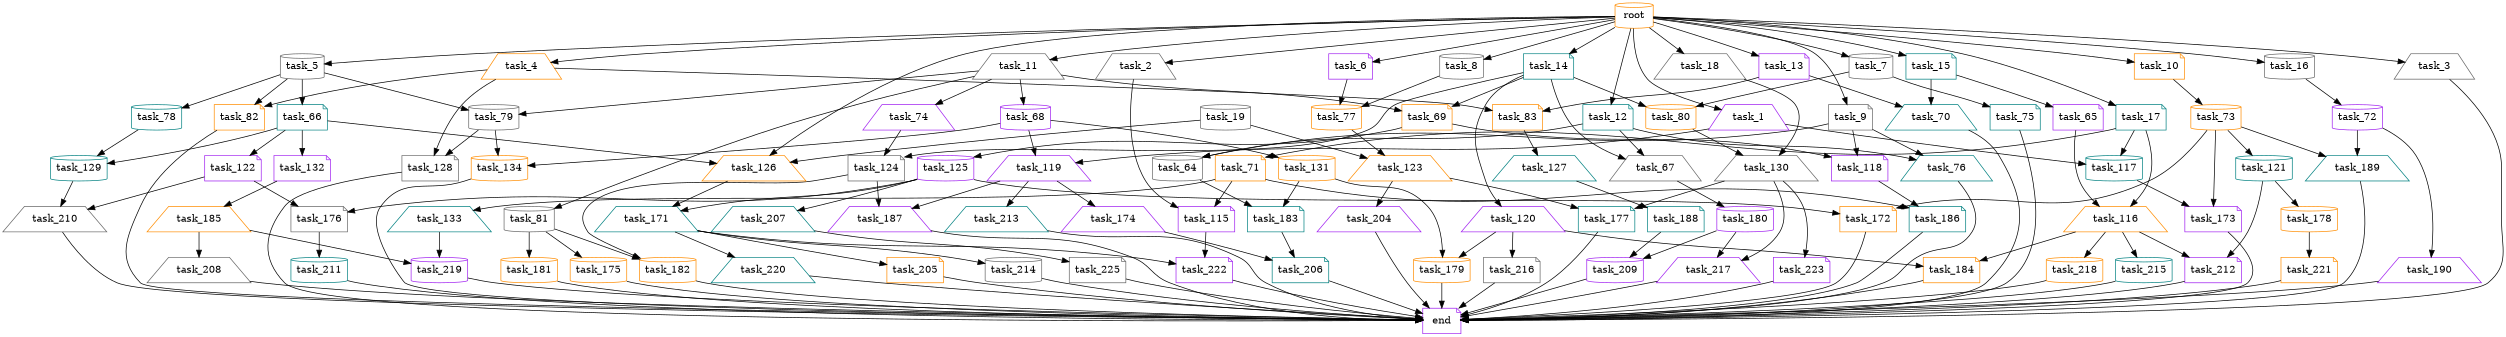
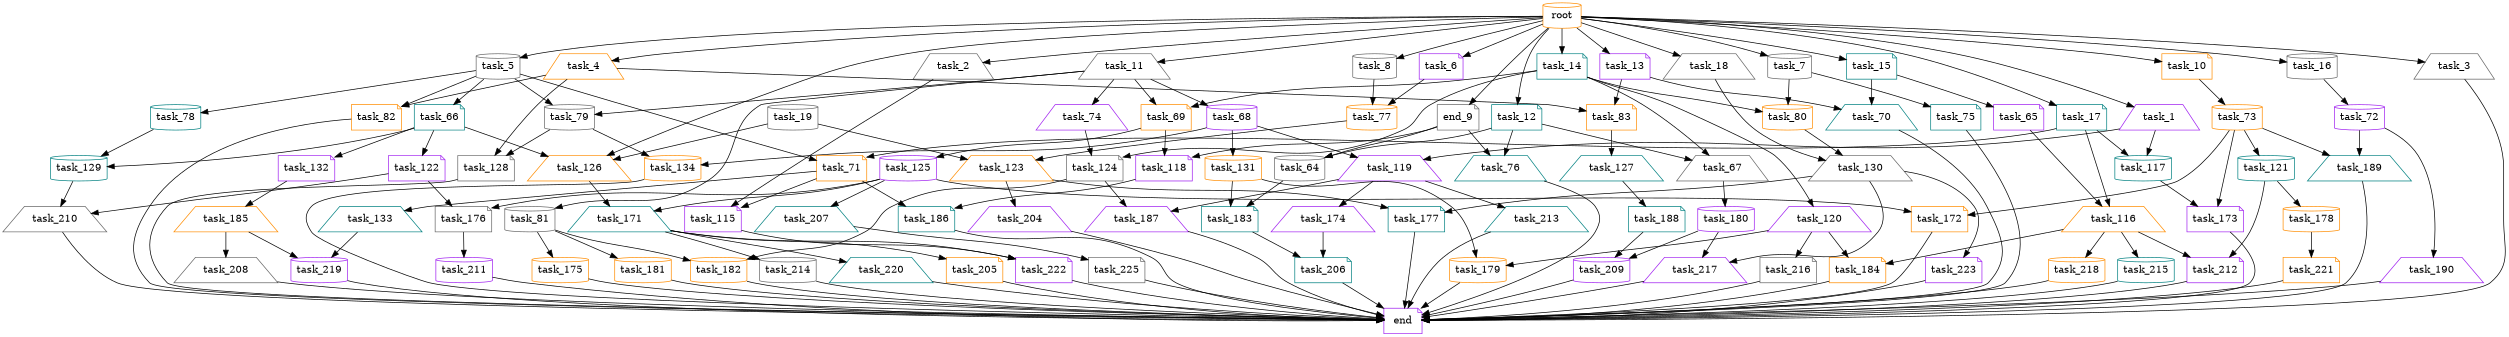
none -> (665, 117)
(1850, 117) -> (1458, 117)
(319, 270) -> (464, 270)
